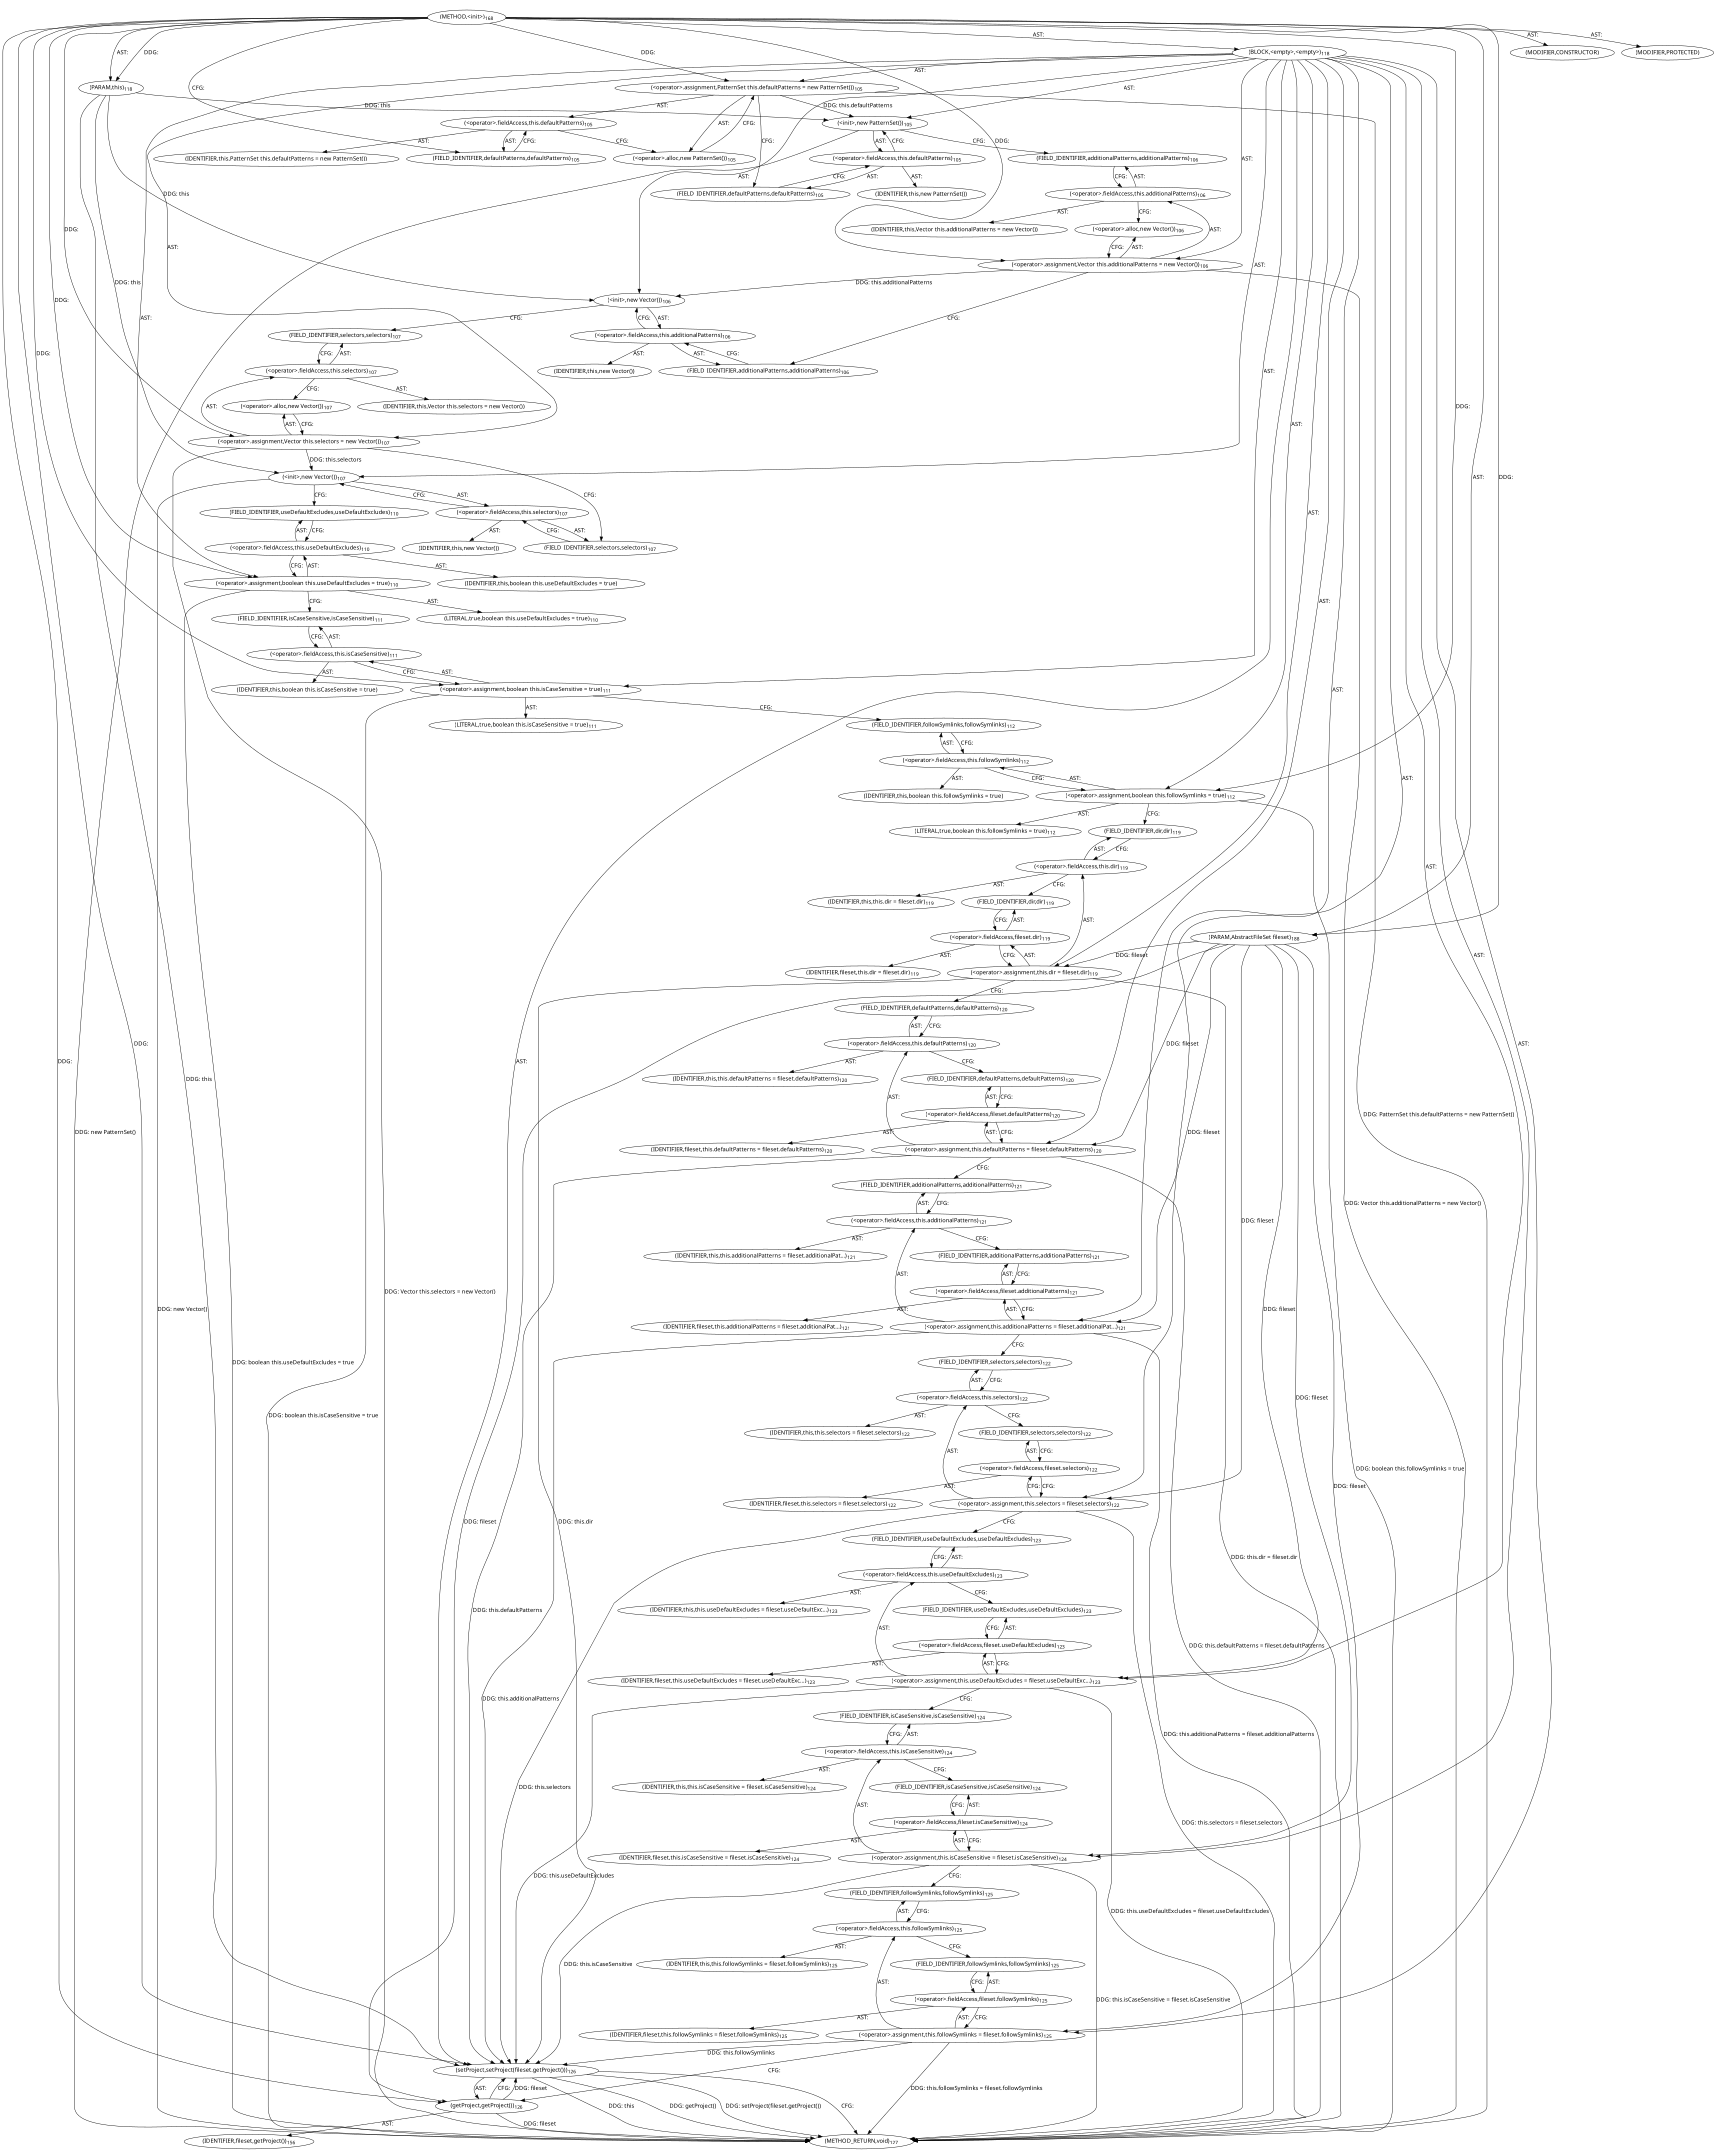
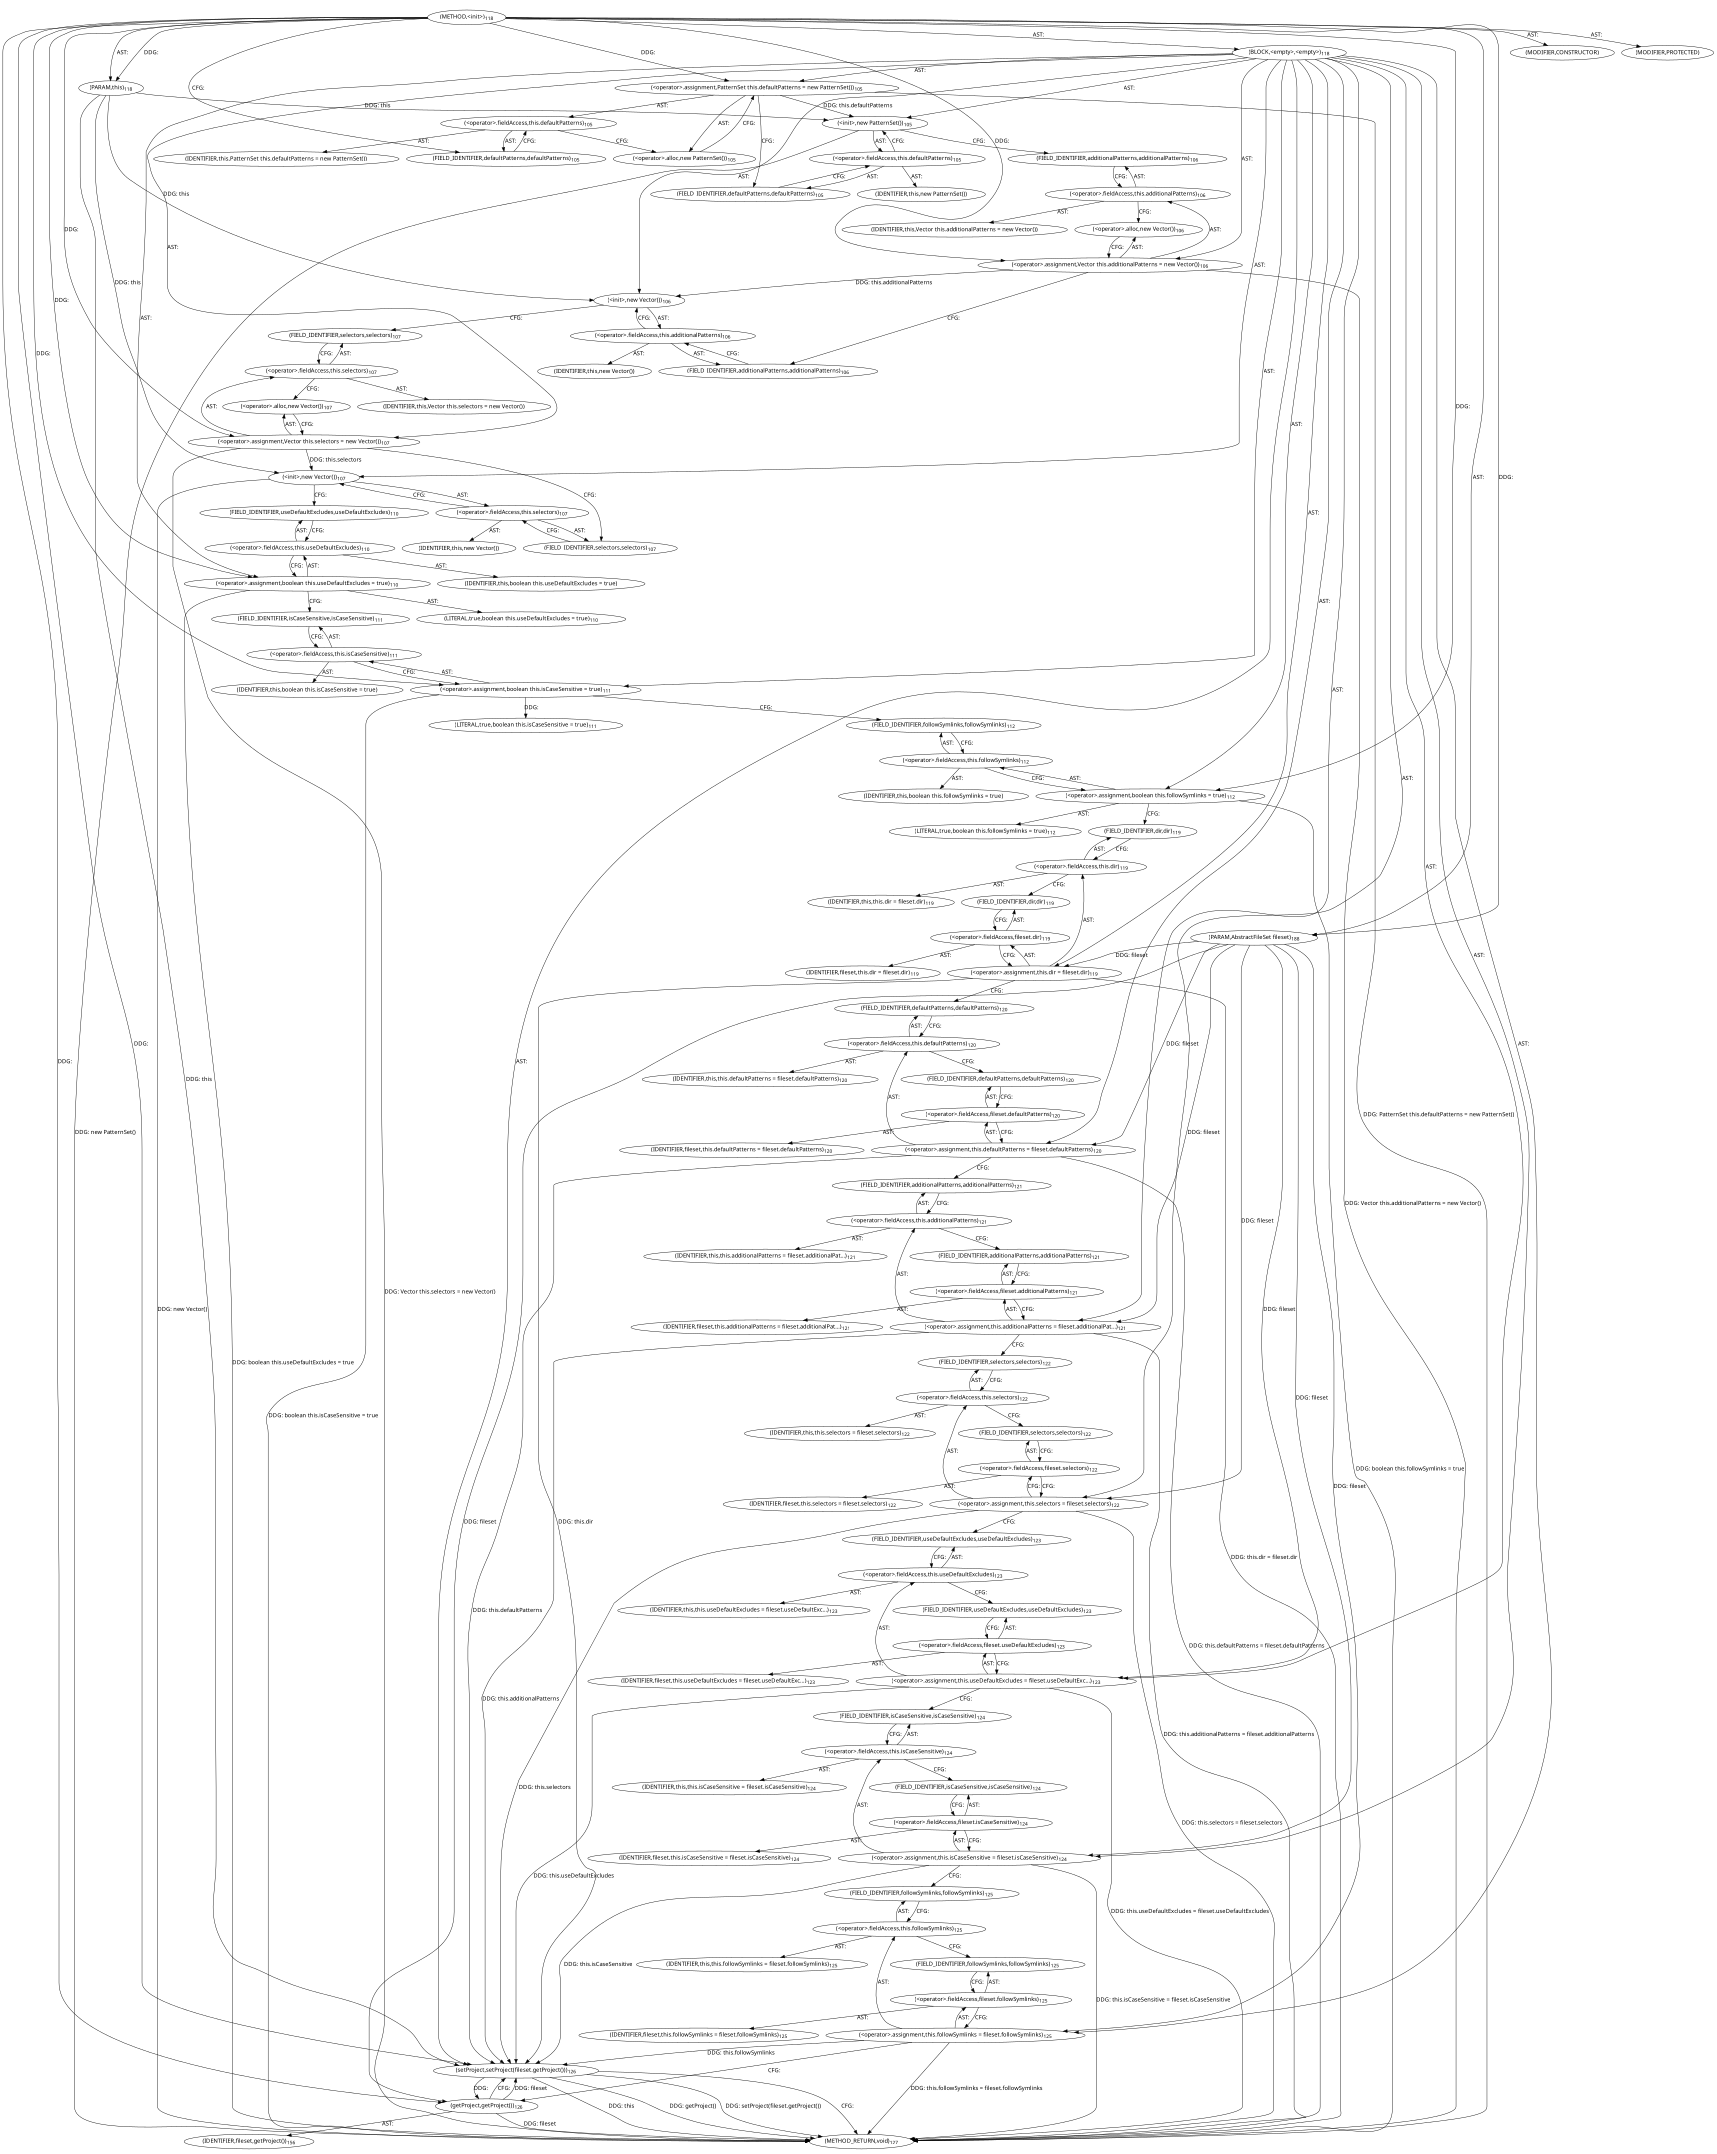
(489, 17) -> (489, 17)
(532, 708) -> (532, 708)
(482, 2088) -> (482, 2088)
